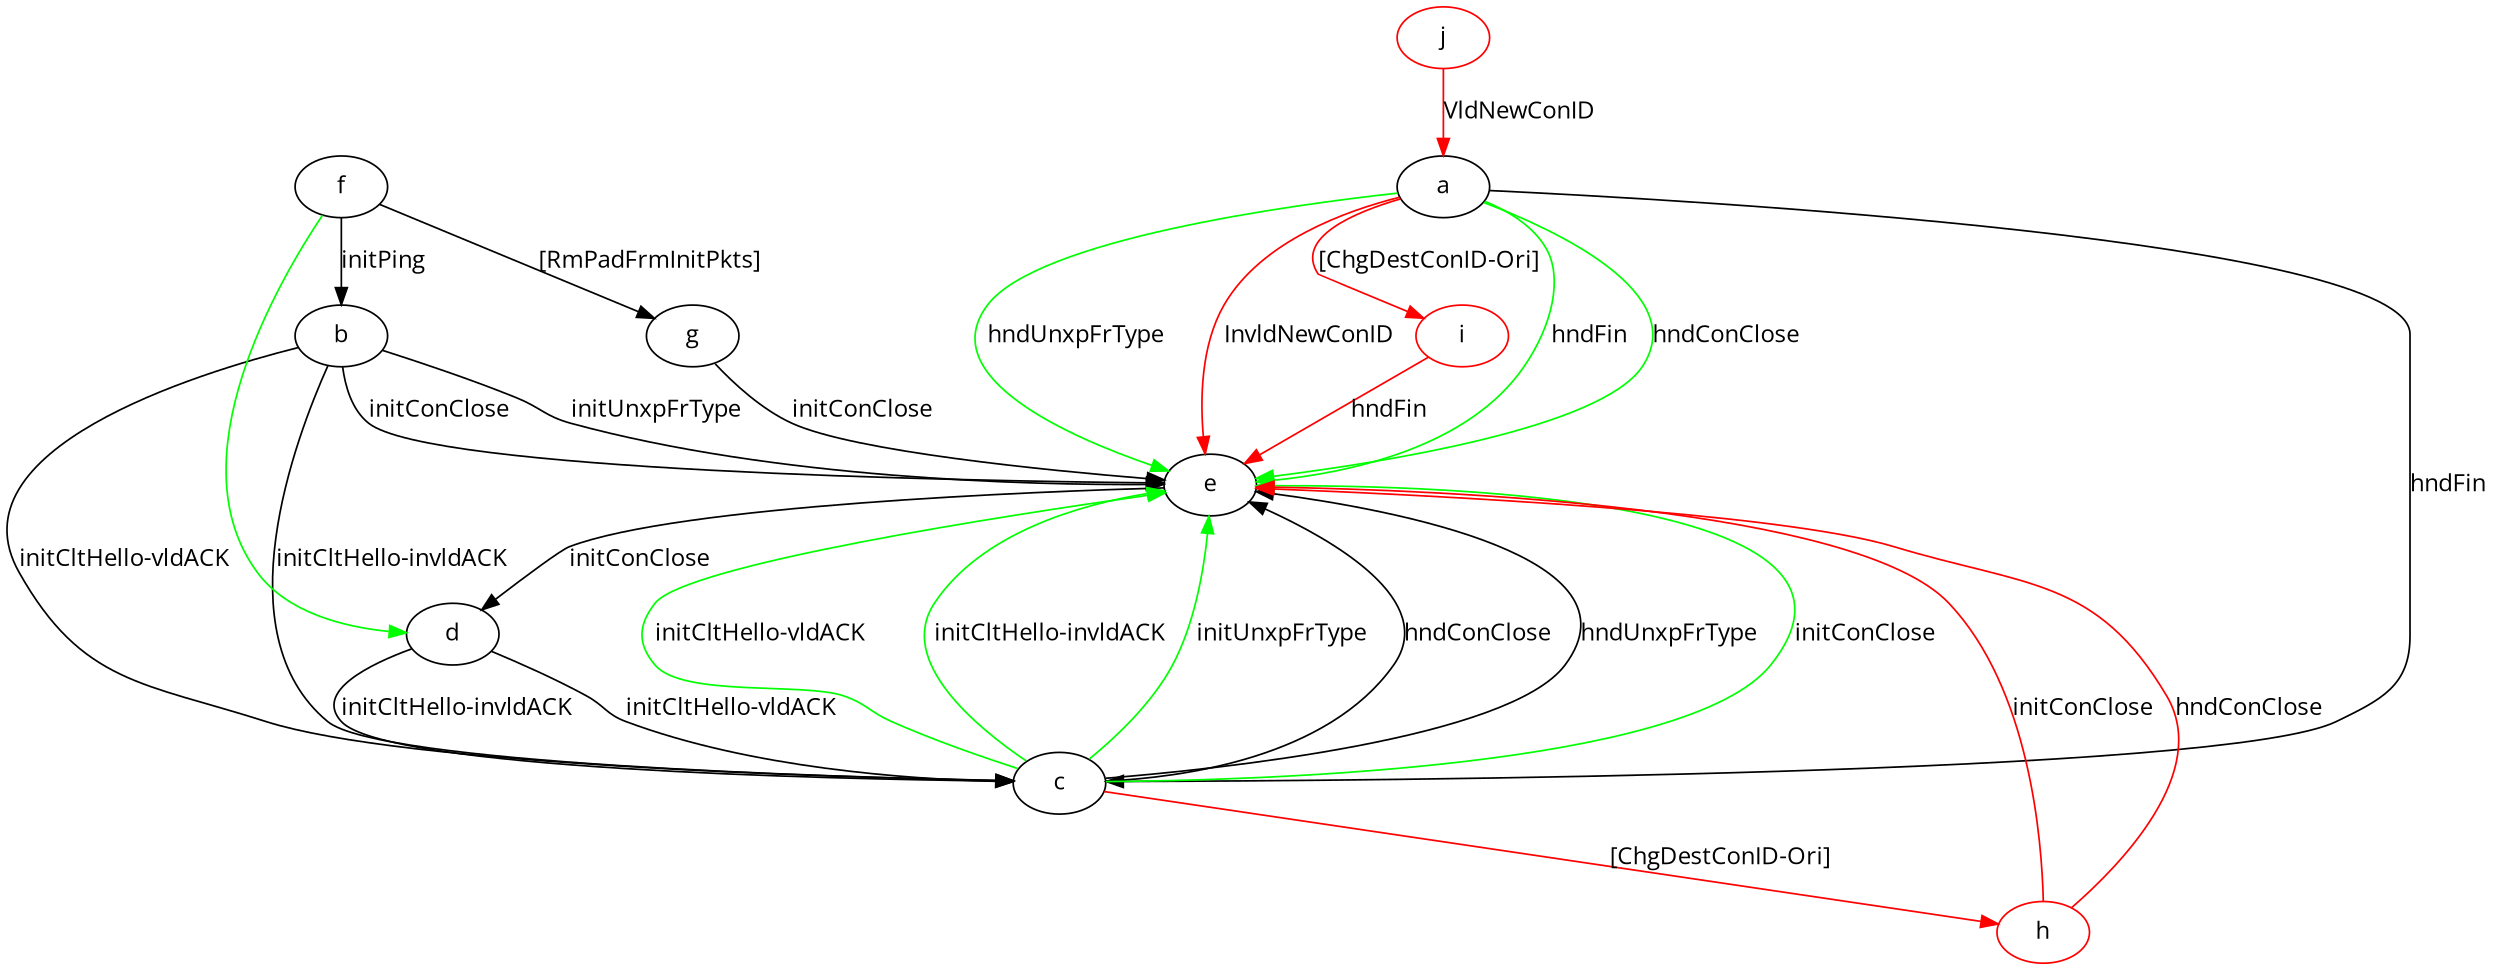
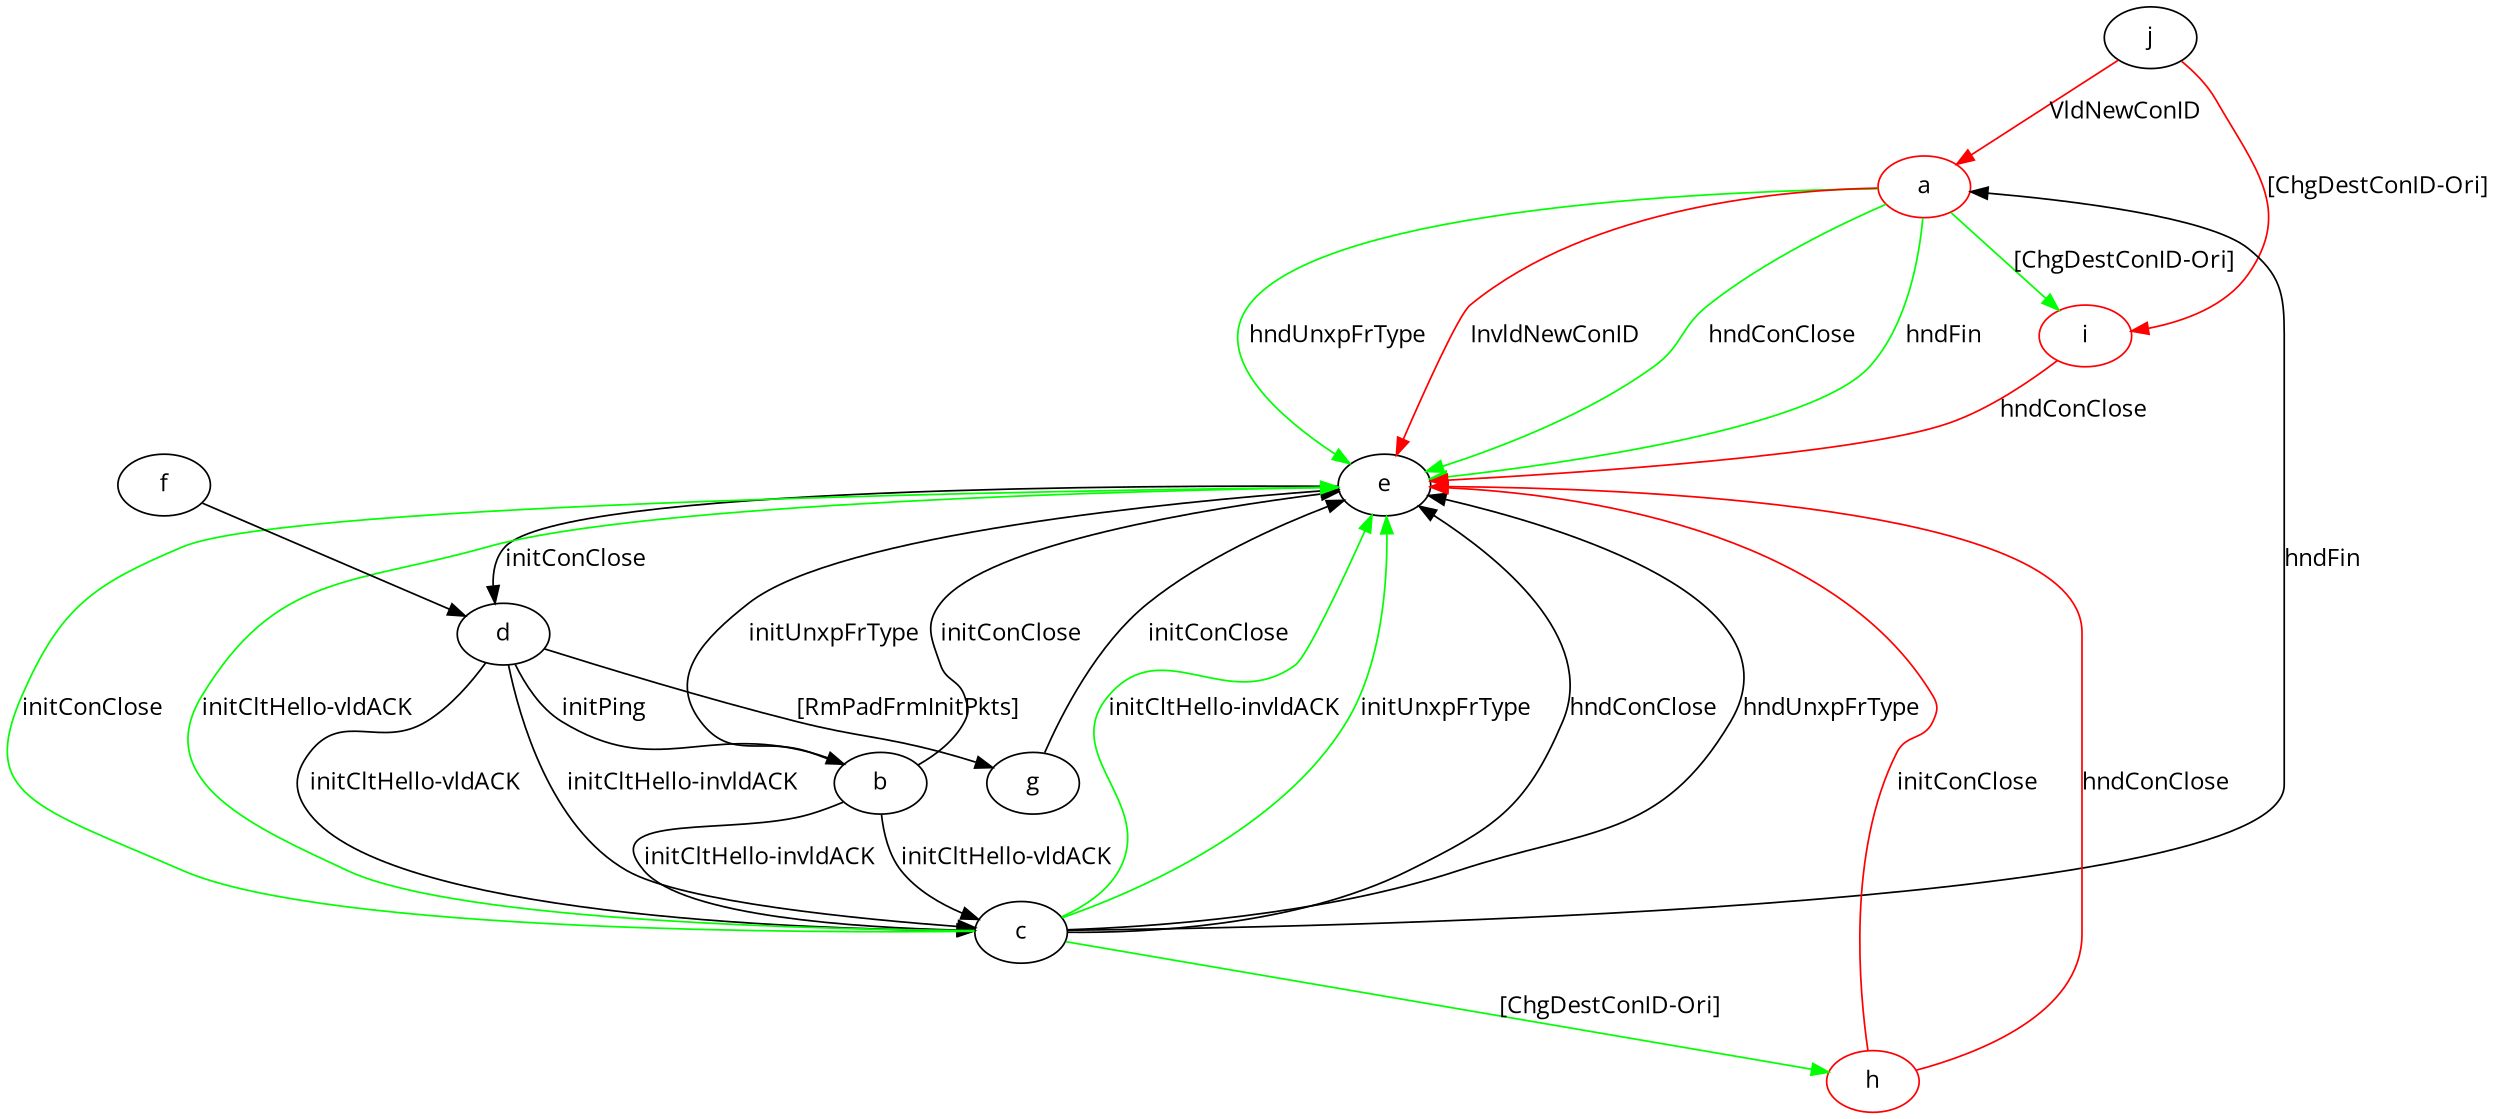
(1443, 38) -> (2151, 38)
(1443, 187) -> (1924, 187)
none -> (2268, 215)
(341, 253) -> (656, 749)
(509, 258) -> (759, 712)
(1313, 259) -> (1998, 256)
(1393, 410) -> (2077, 410)
(227, 461) -> (326, 556)
(2398, 679) -> (2094, 865)
(1543, 857) -> (1439, 1005)
